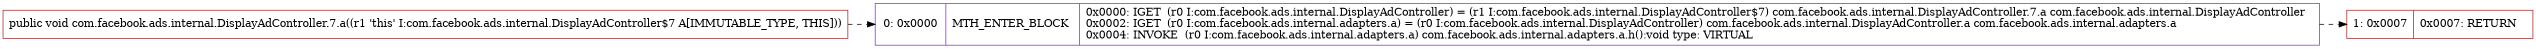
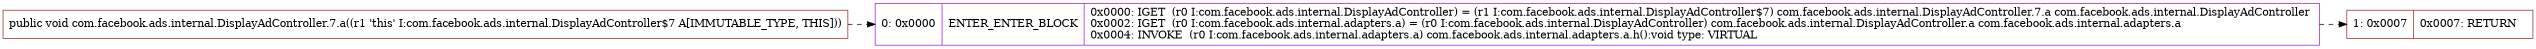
(1010, 24) -> (1013, 24)
